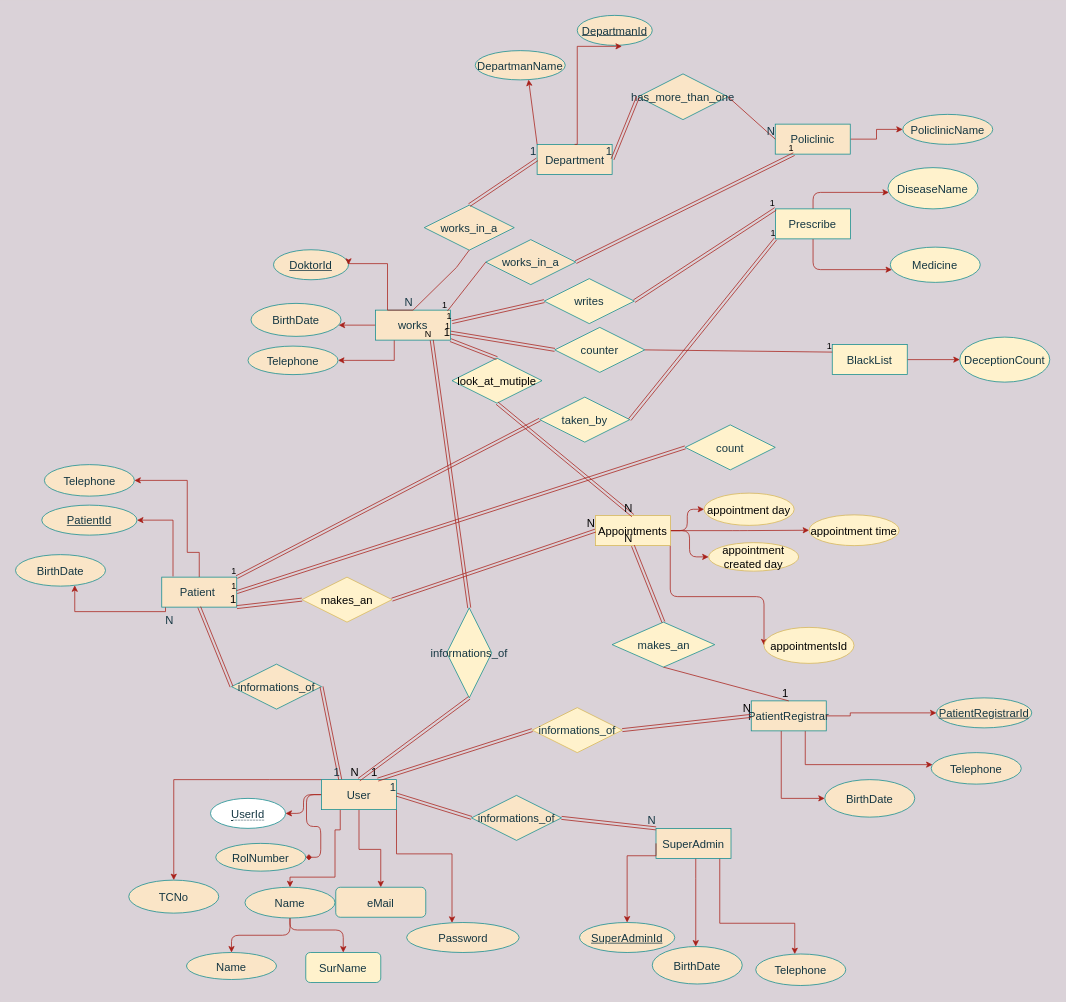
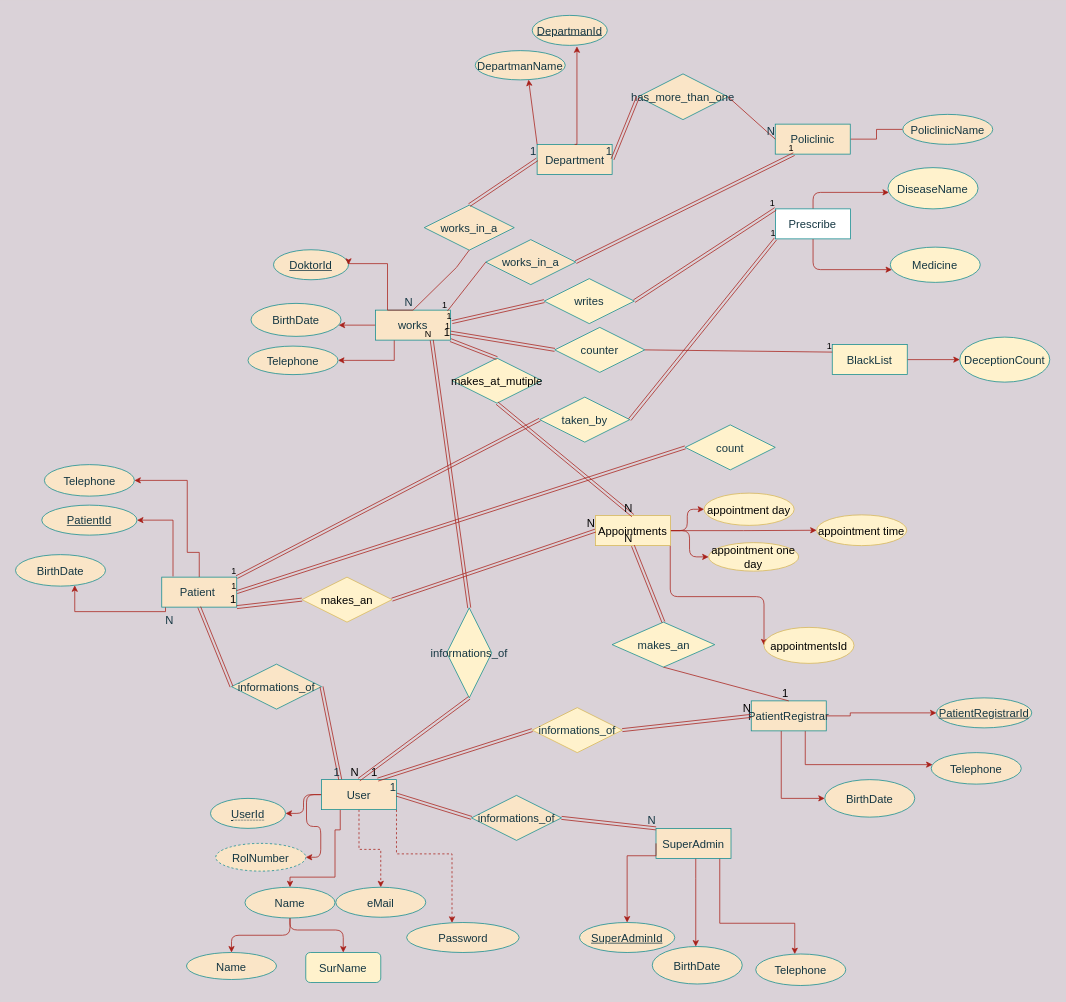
(615, 30) -> (570, 30)
(896, 129) -> (898, 129)
(813, 224) -> (813, 224)
(497, 381) -> (497, 381)
(854, 530) -> (862, 530)
(753, 557) -> (753, 557)
(200, 780) -> none
(248, 813) -> (248, 813)
(366, 849) -> (366, 849)
(434, 854) -> (434, 854)
(261, 857) -> (261, 857)
(313, 857) -> (312, 857)
(174, 897) -> none
(381, 902) -> (381, 902)
